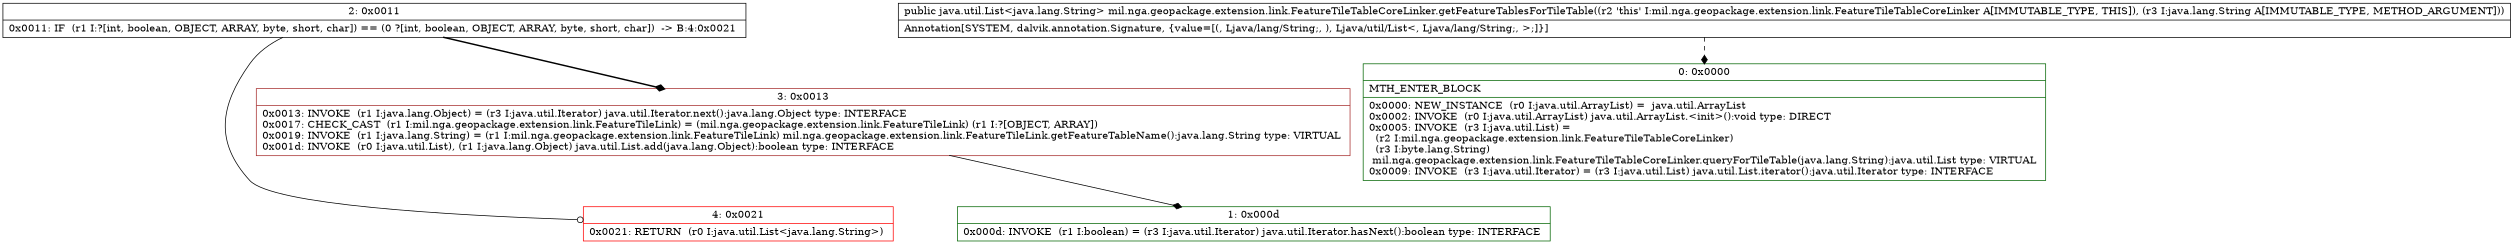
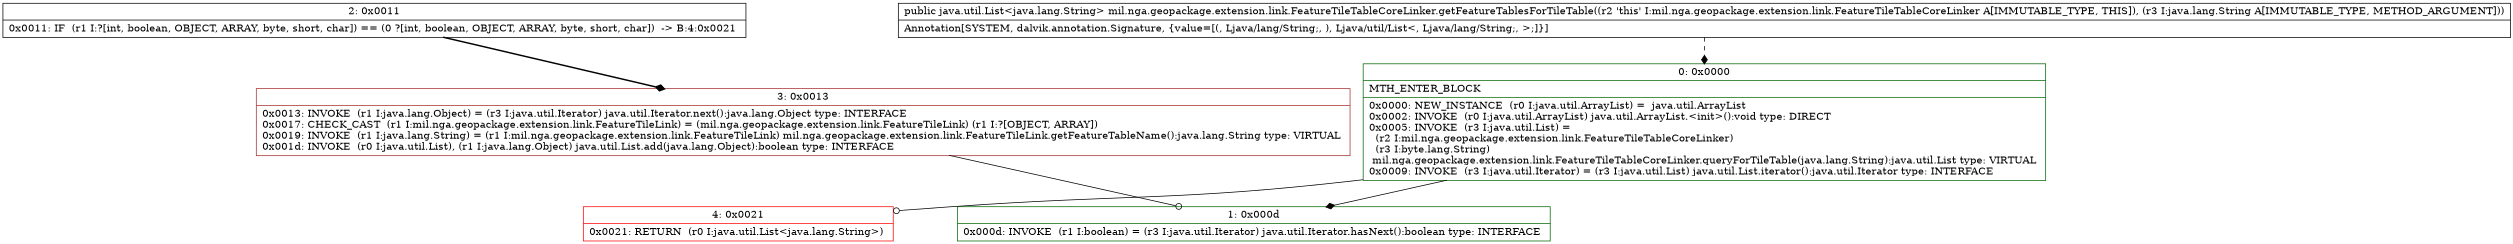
(1063, 181) -> (1063, 181)
none -> (1391, 193)
(326, 202) -> (1120, 198)
